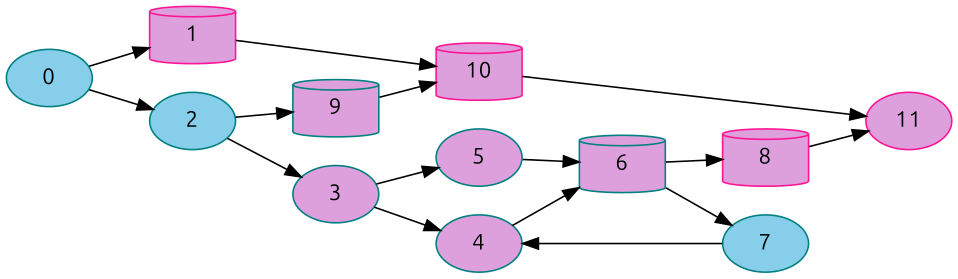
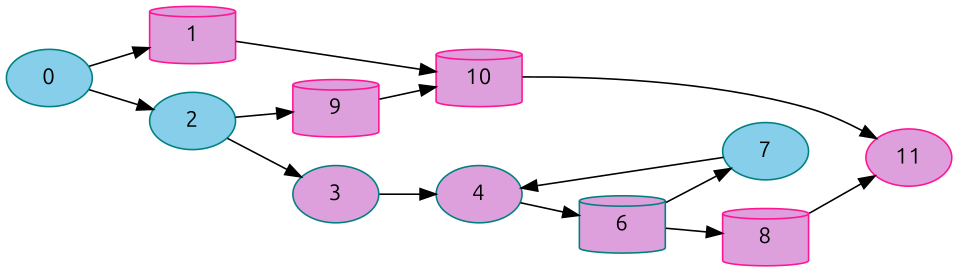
(336, 108) -> (336, 108)
(479, 158) -> none
